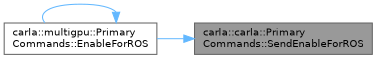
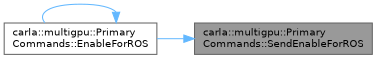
(283, 39) -> (283, 39)
